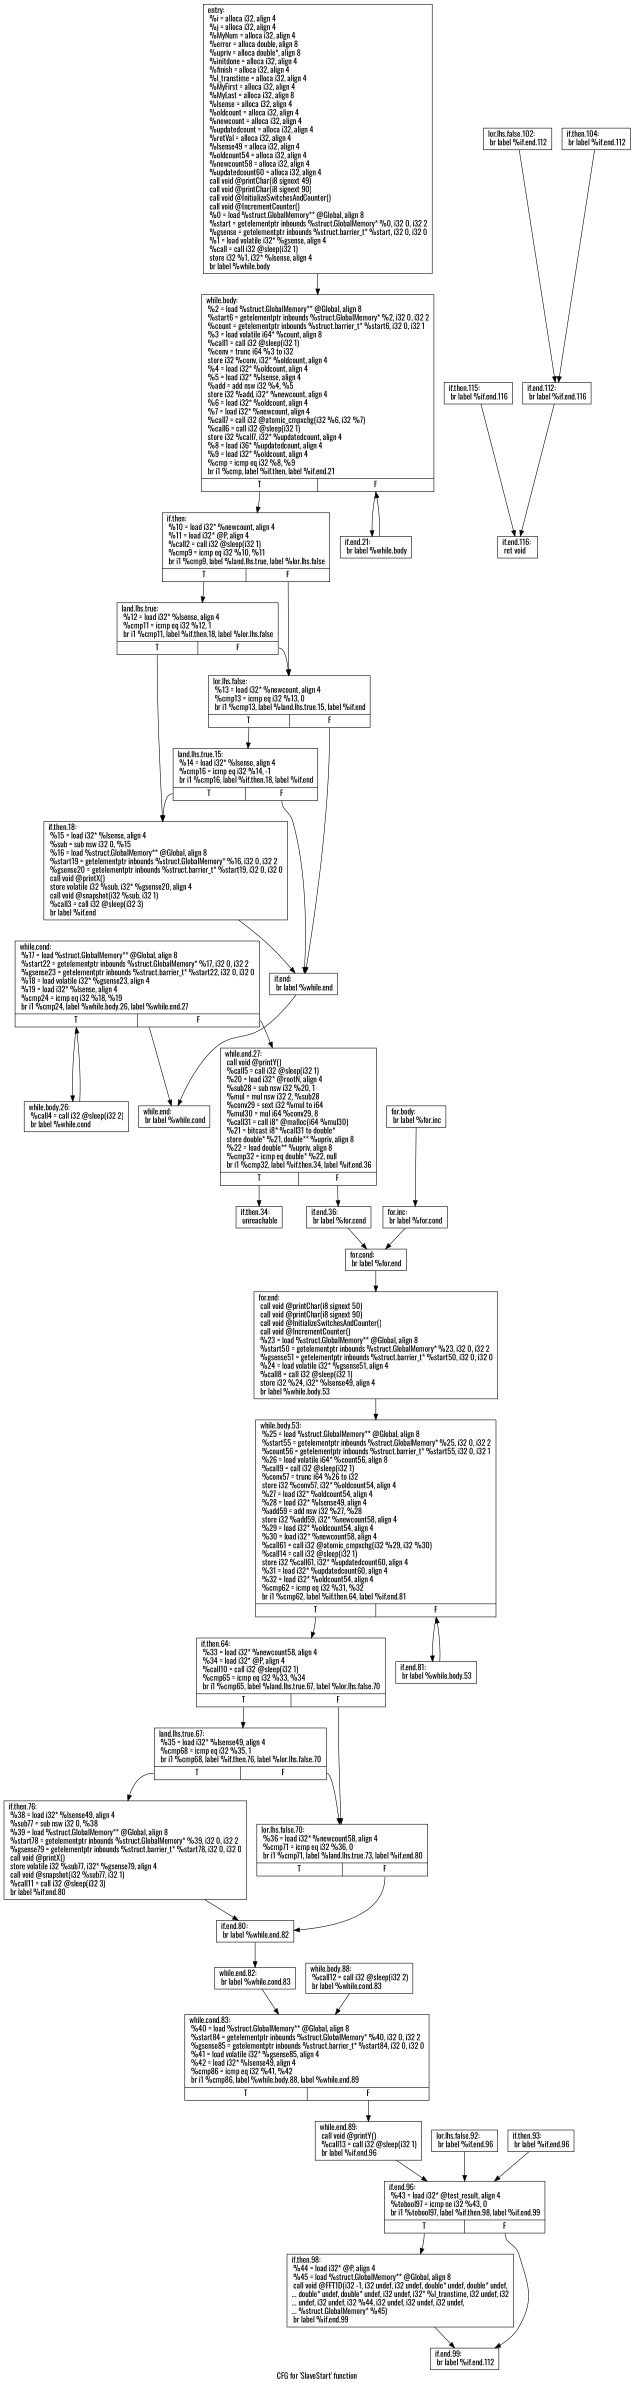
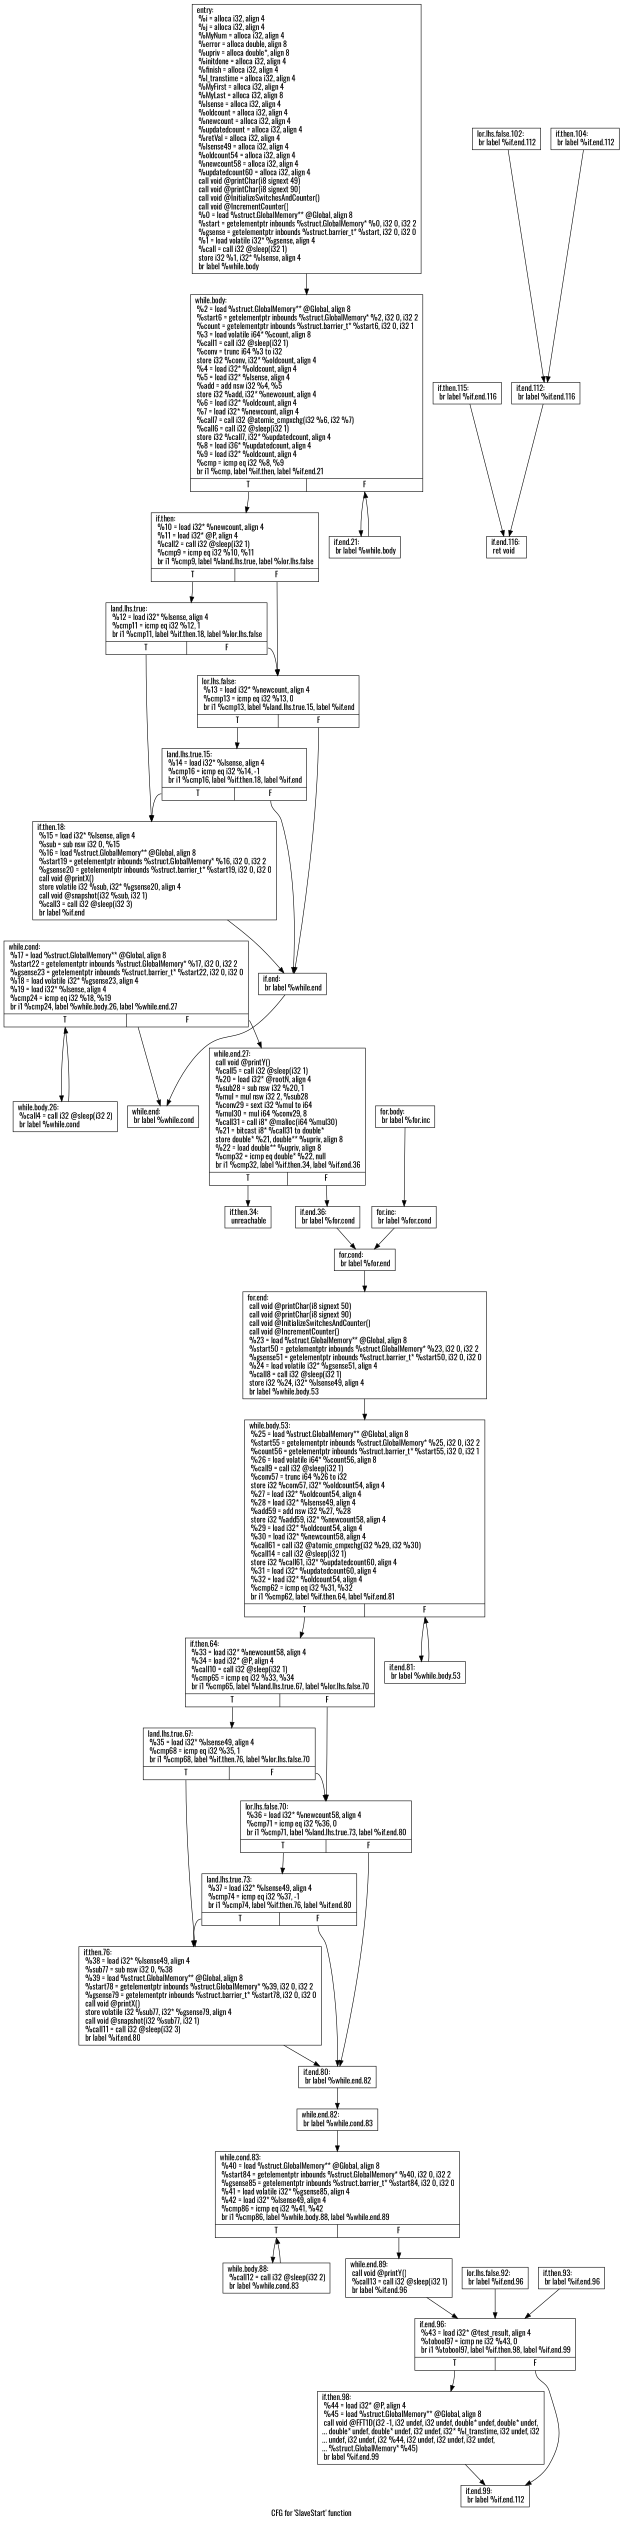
none -> (279, 1900)
none -> (274, 2247)
